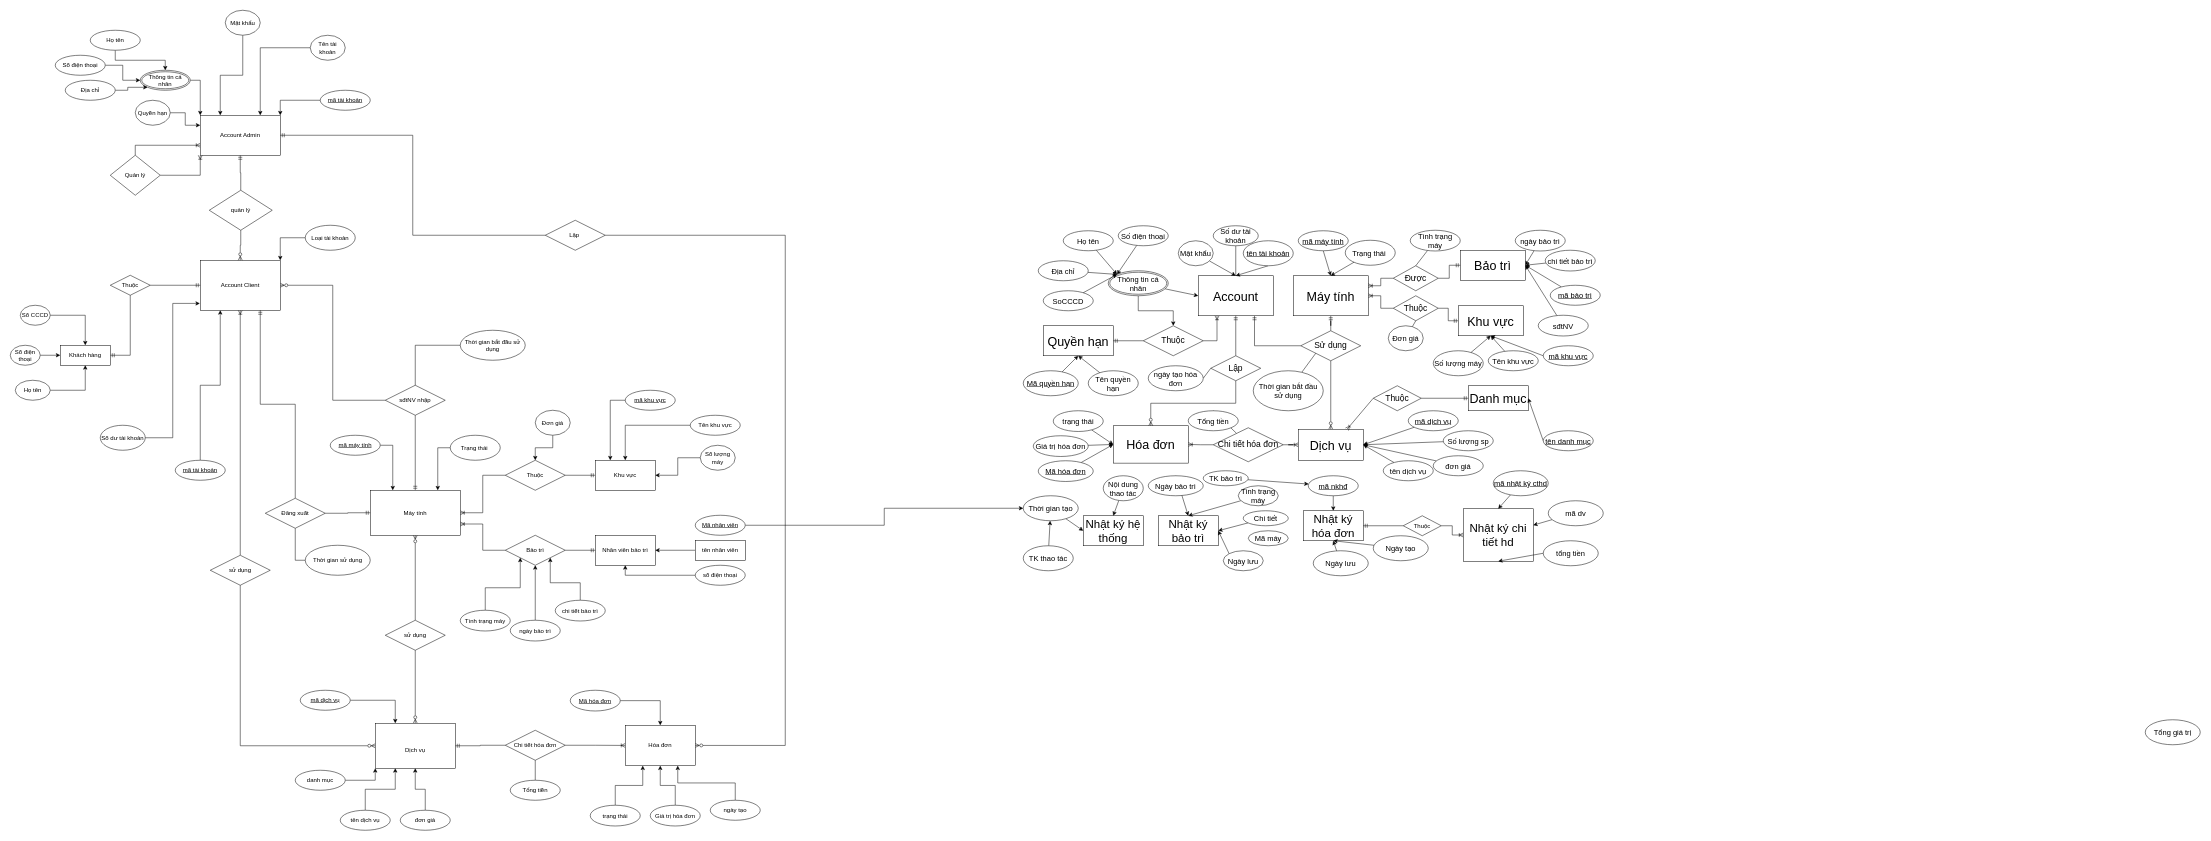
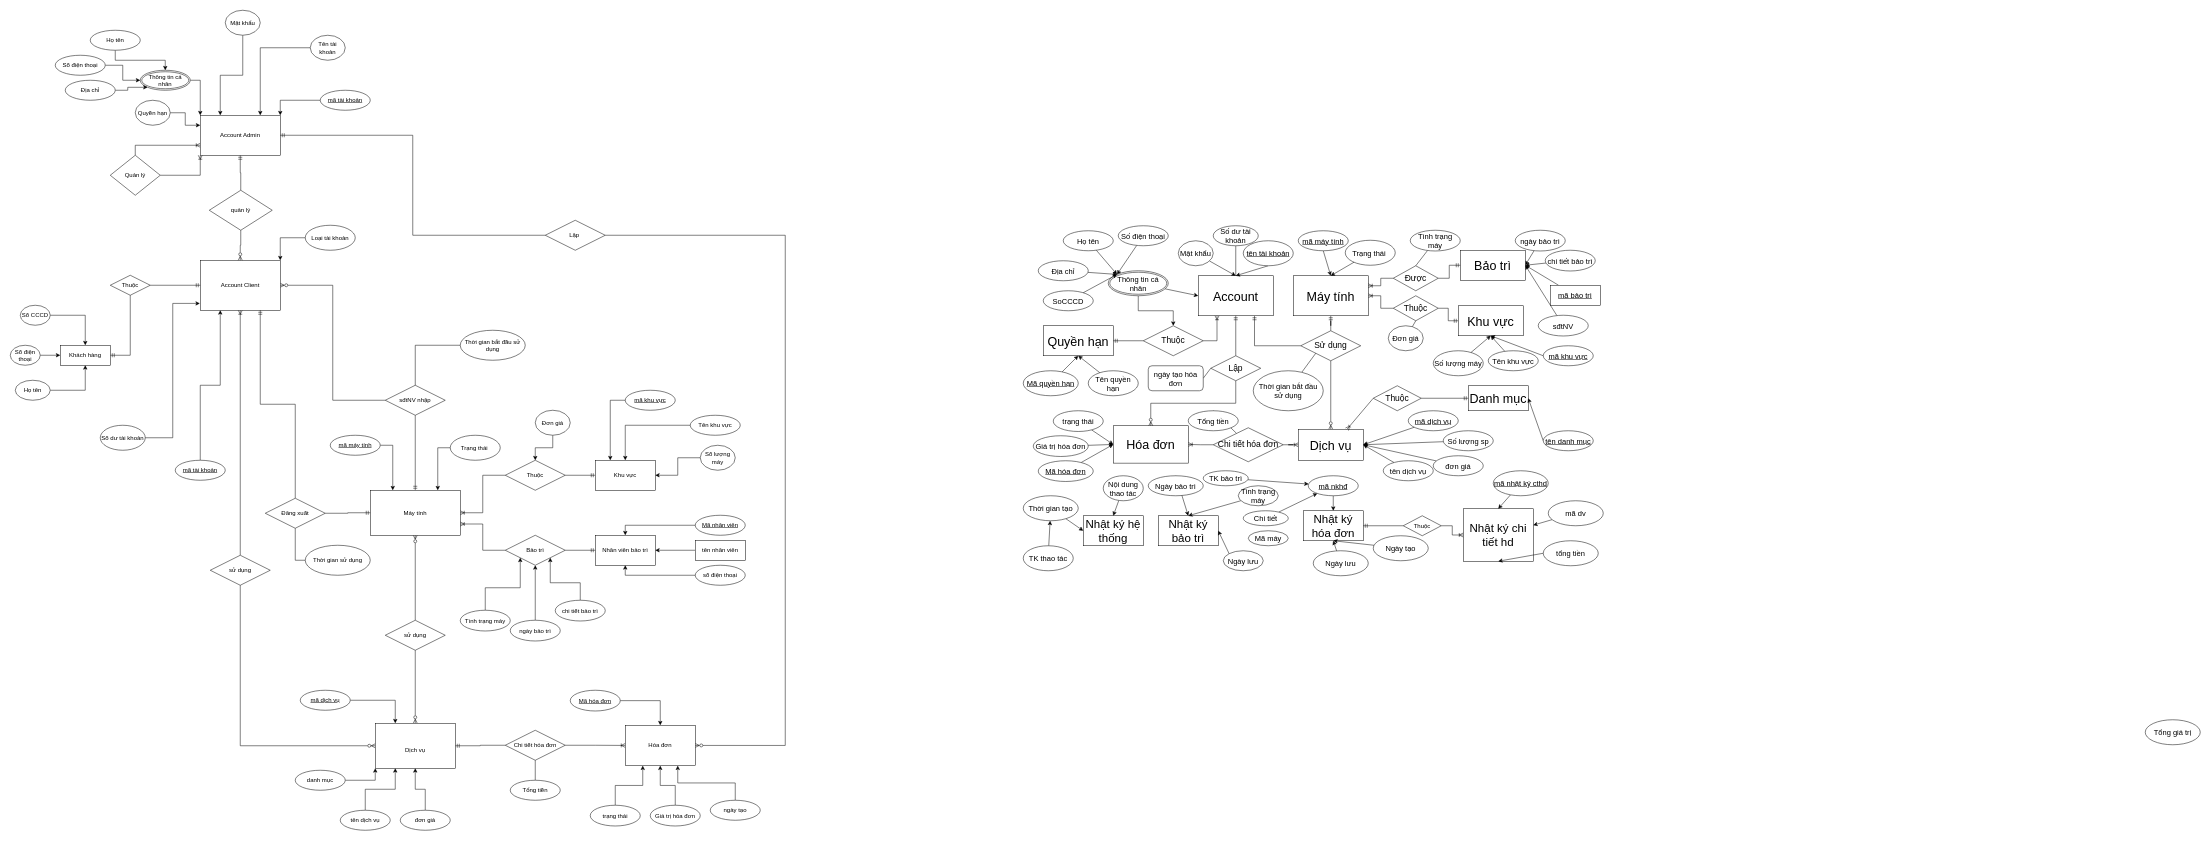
(1575, 295) -> (1575, 295)
(1176, 378) -> (1176, 378)
(1018, 508) -> (625, 530)
(1229, 528) -> (1313, 496)
